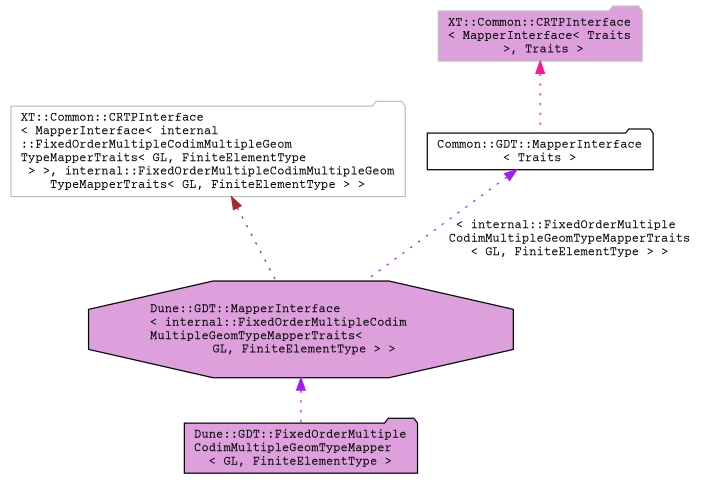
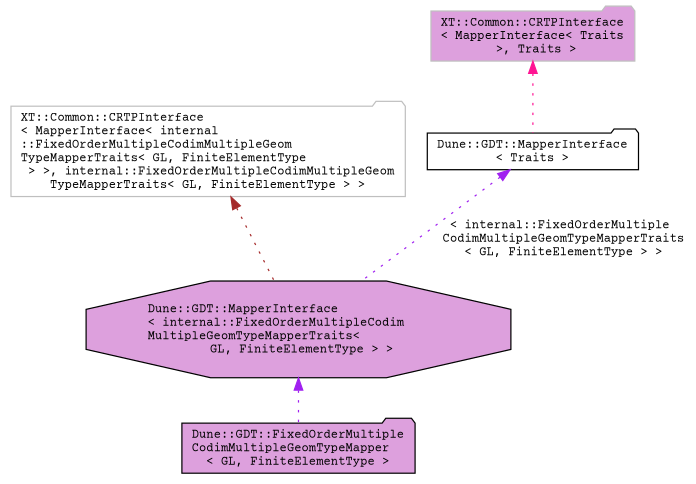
(540, 151) -> (533, 151)
